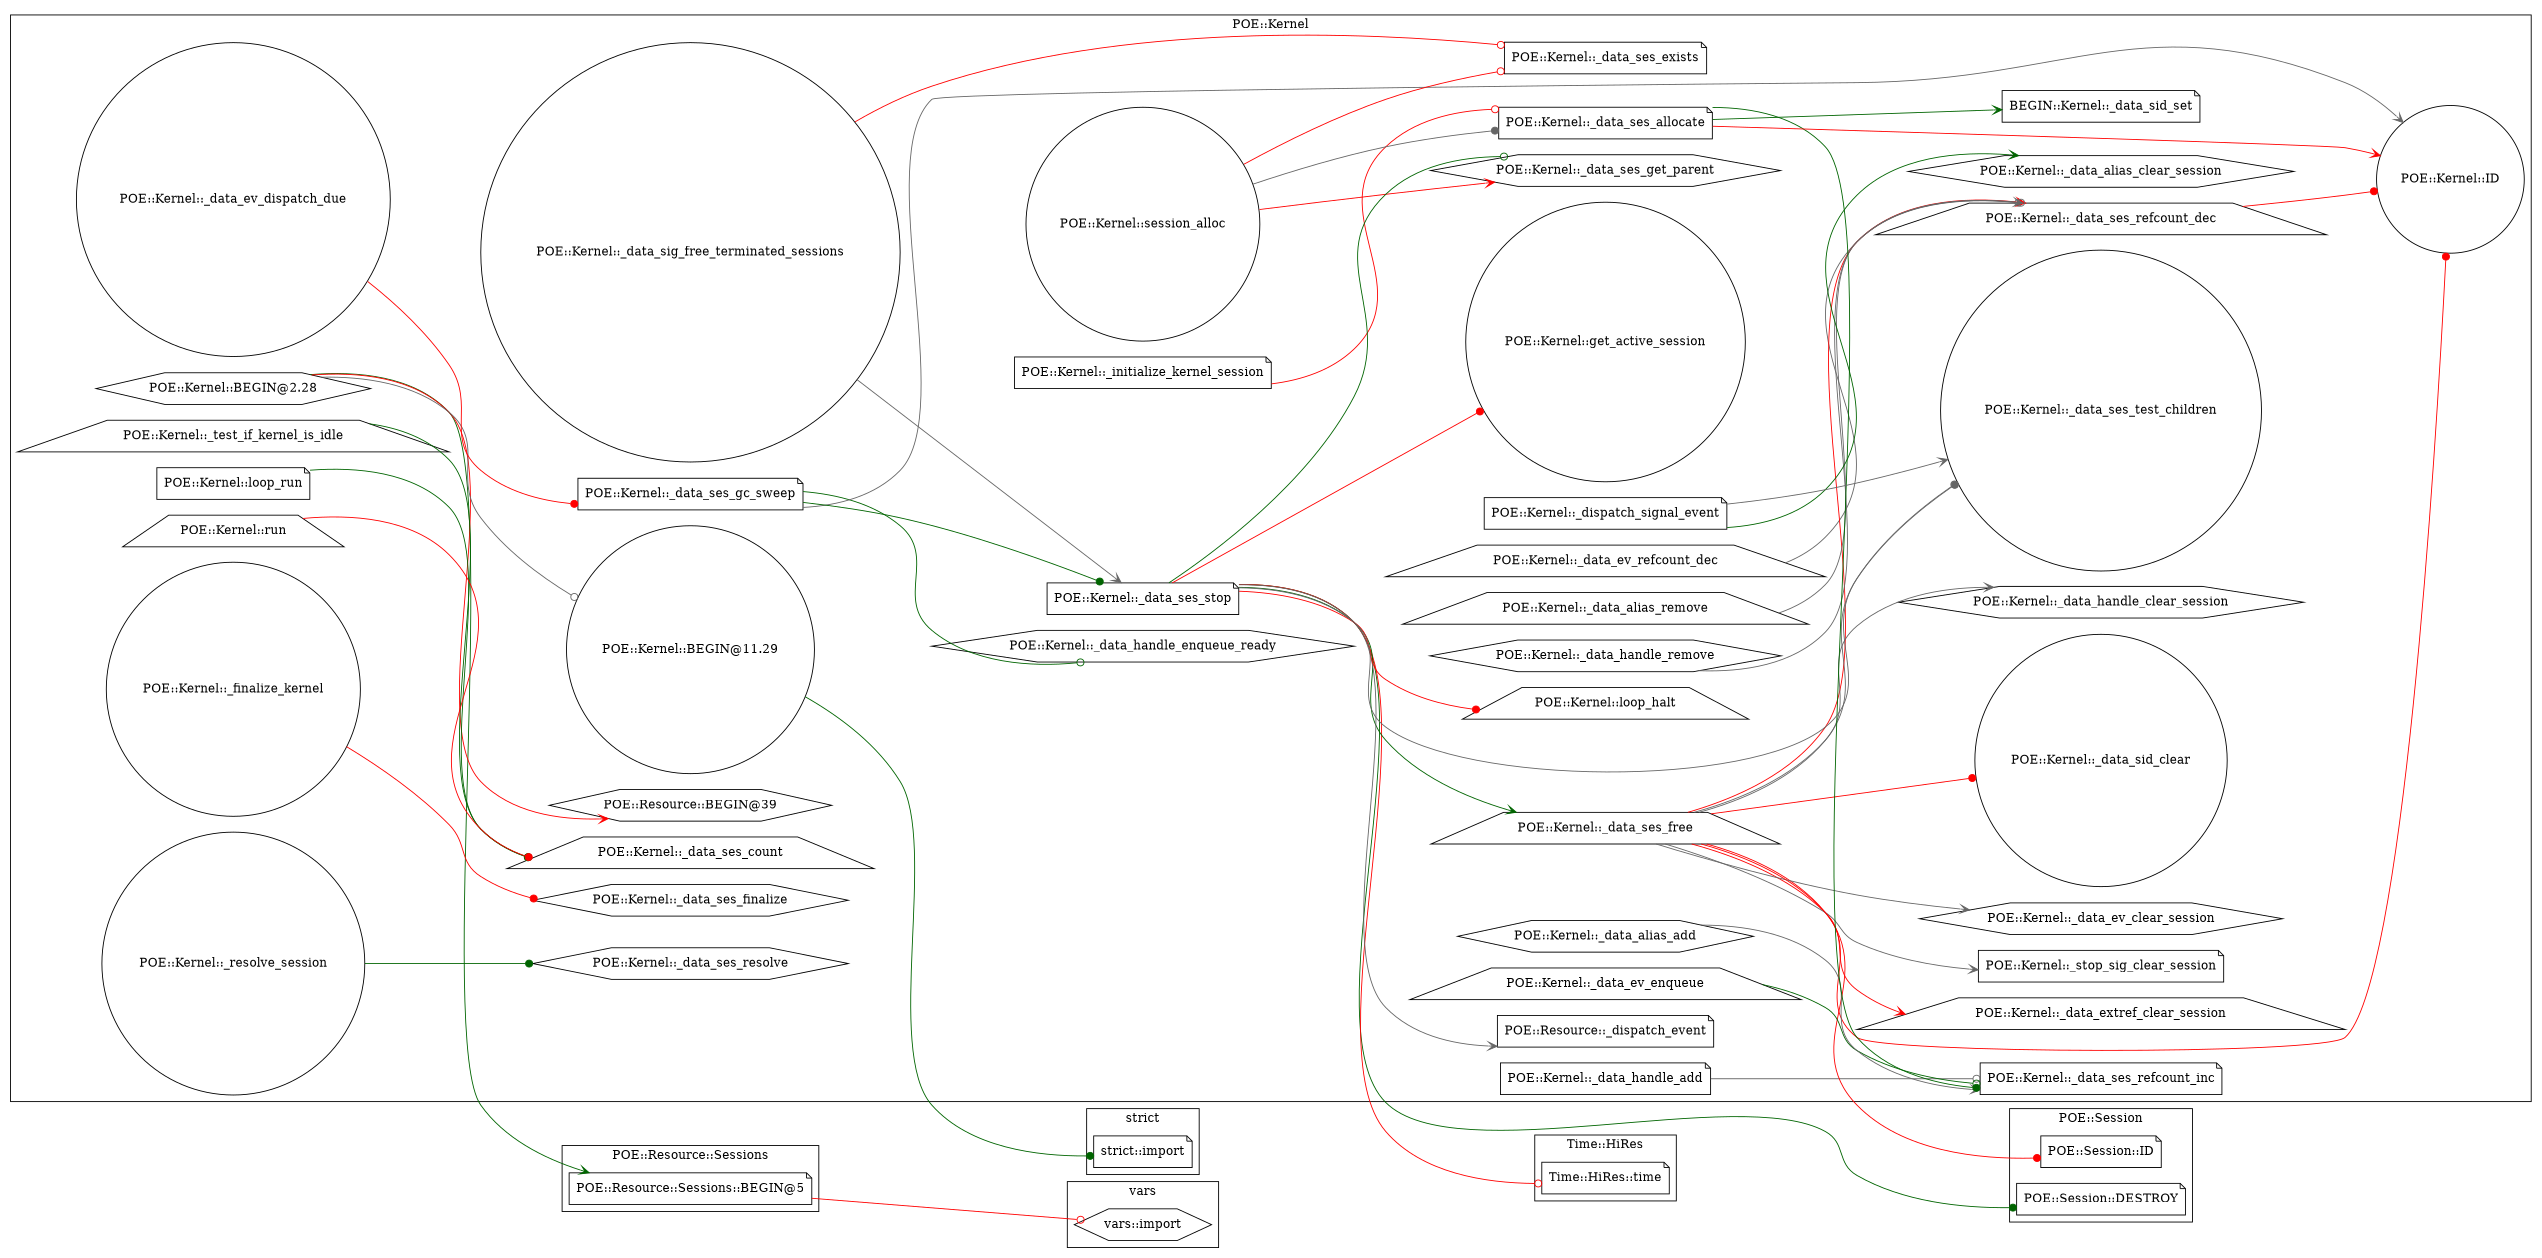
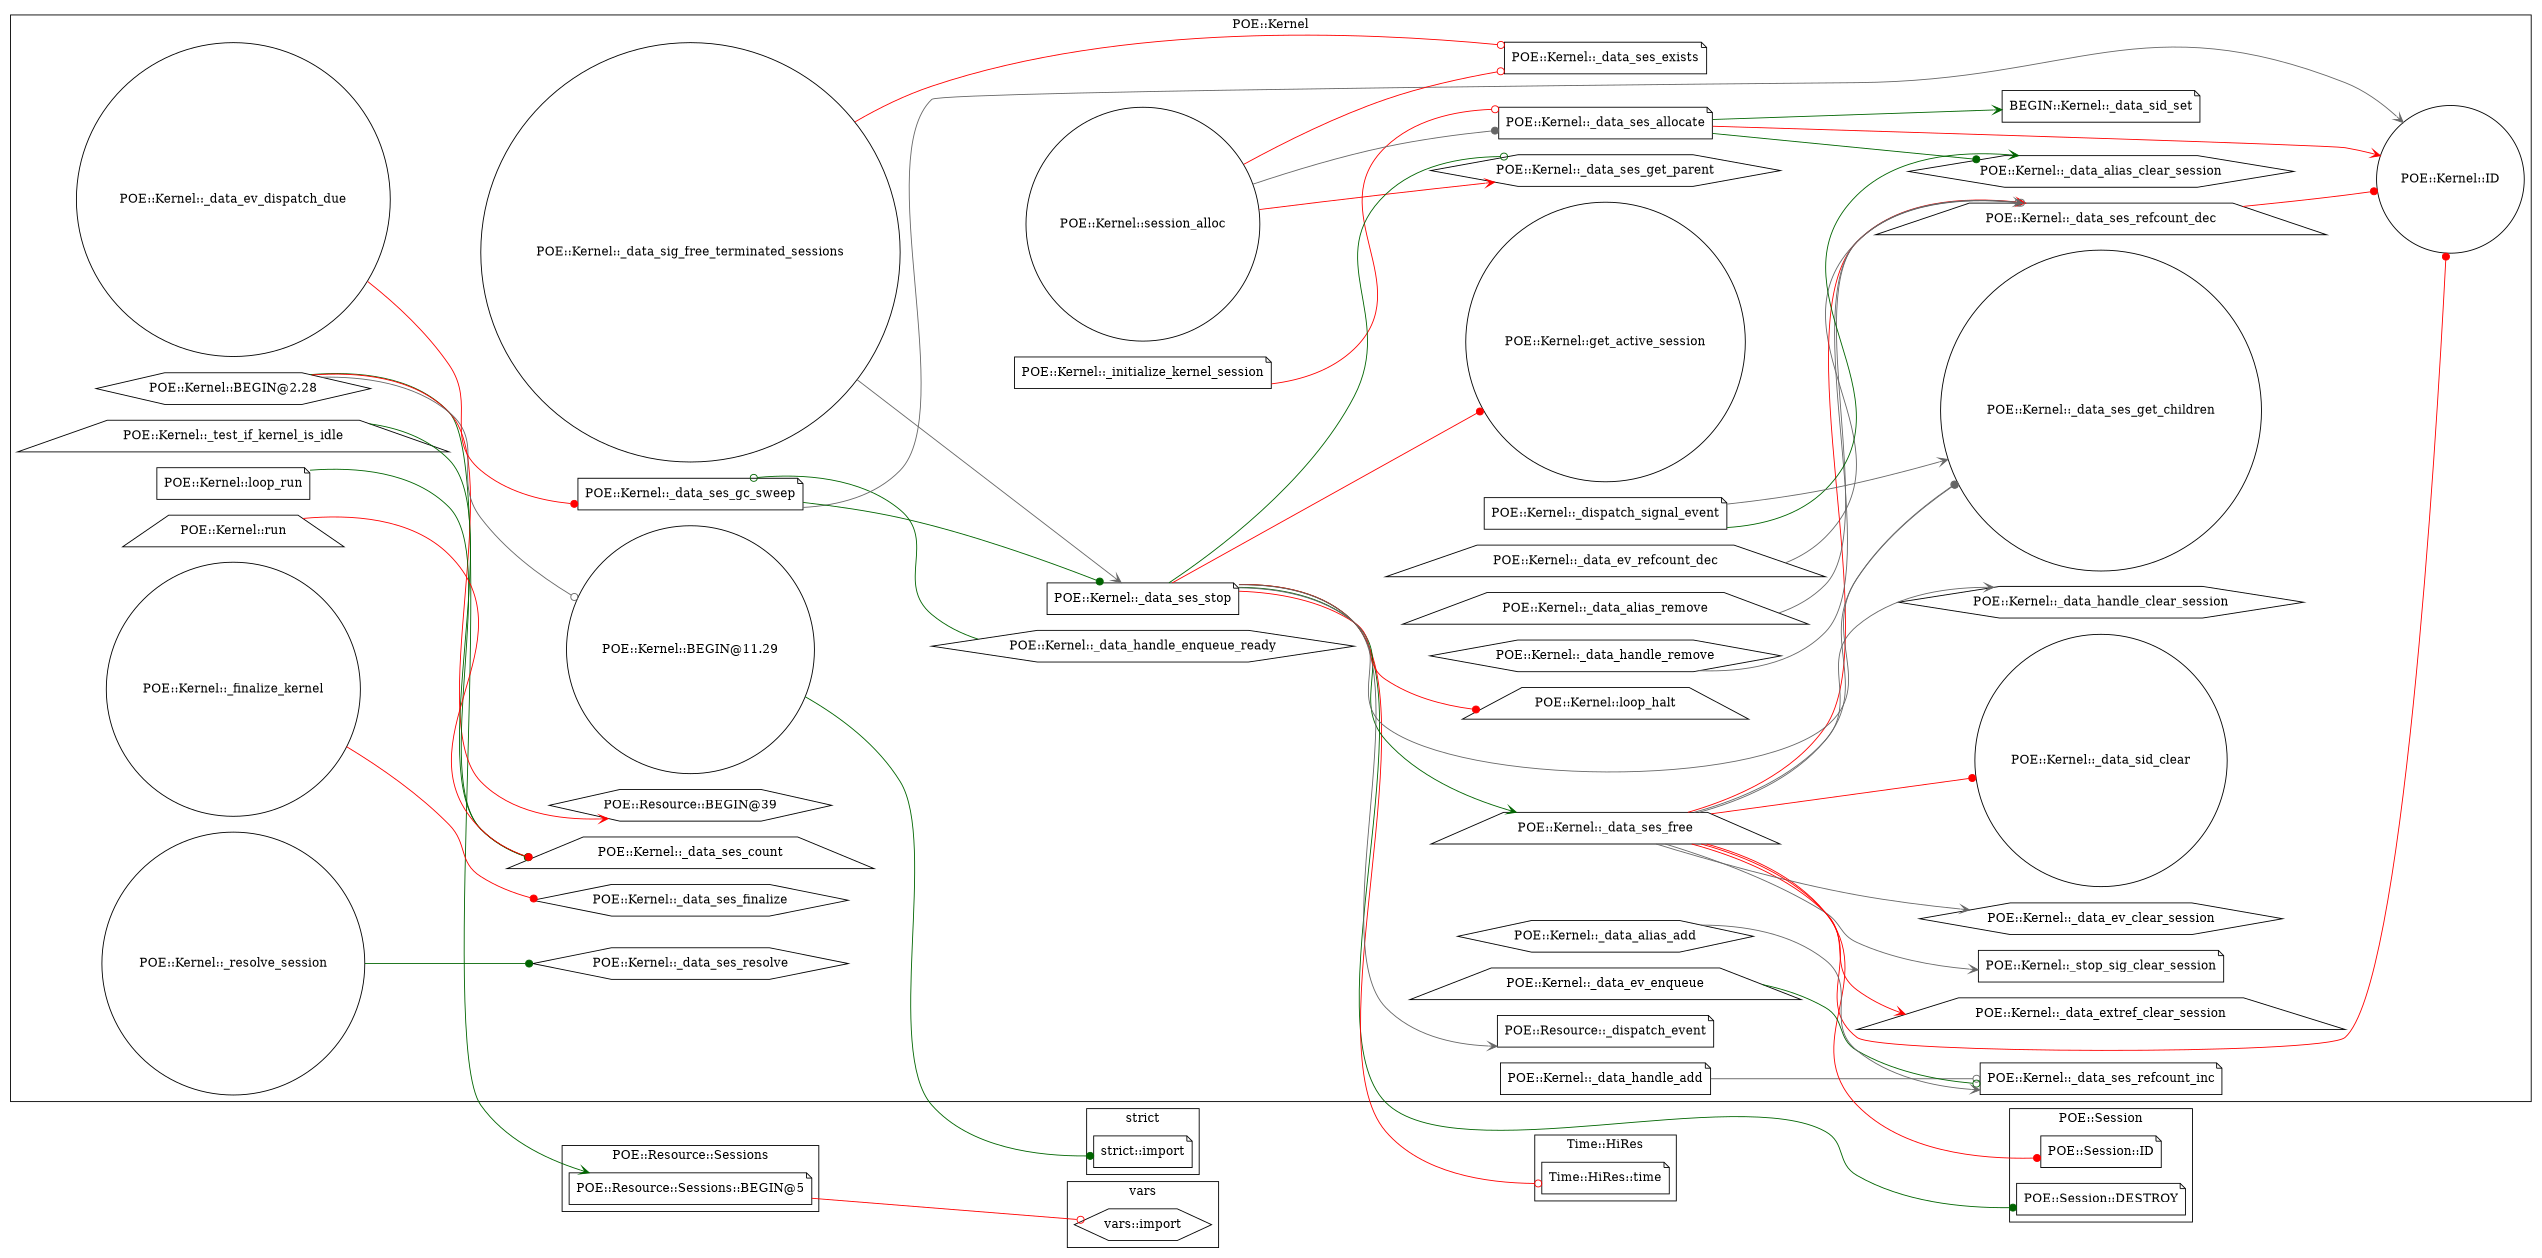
(2101, 411) -> (2101, 411)
(916, 602) -> (901, 510)
(1836, 739) -> (1843, 146)
